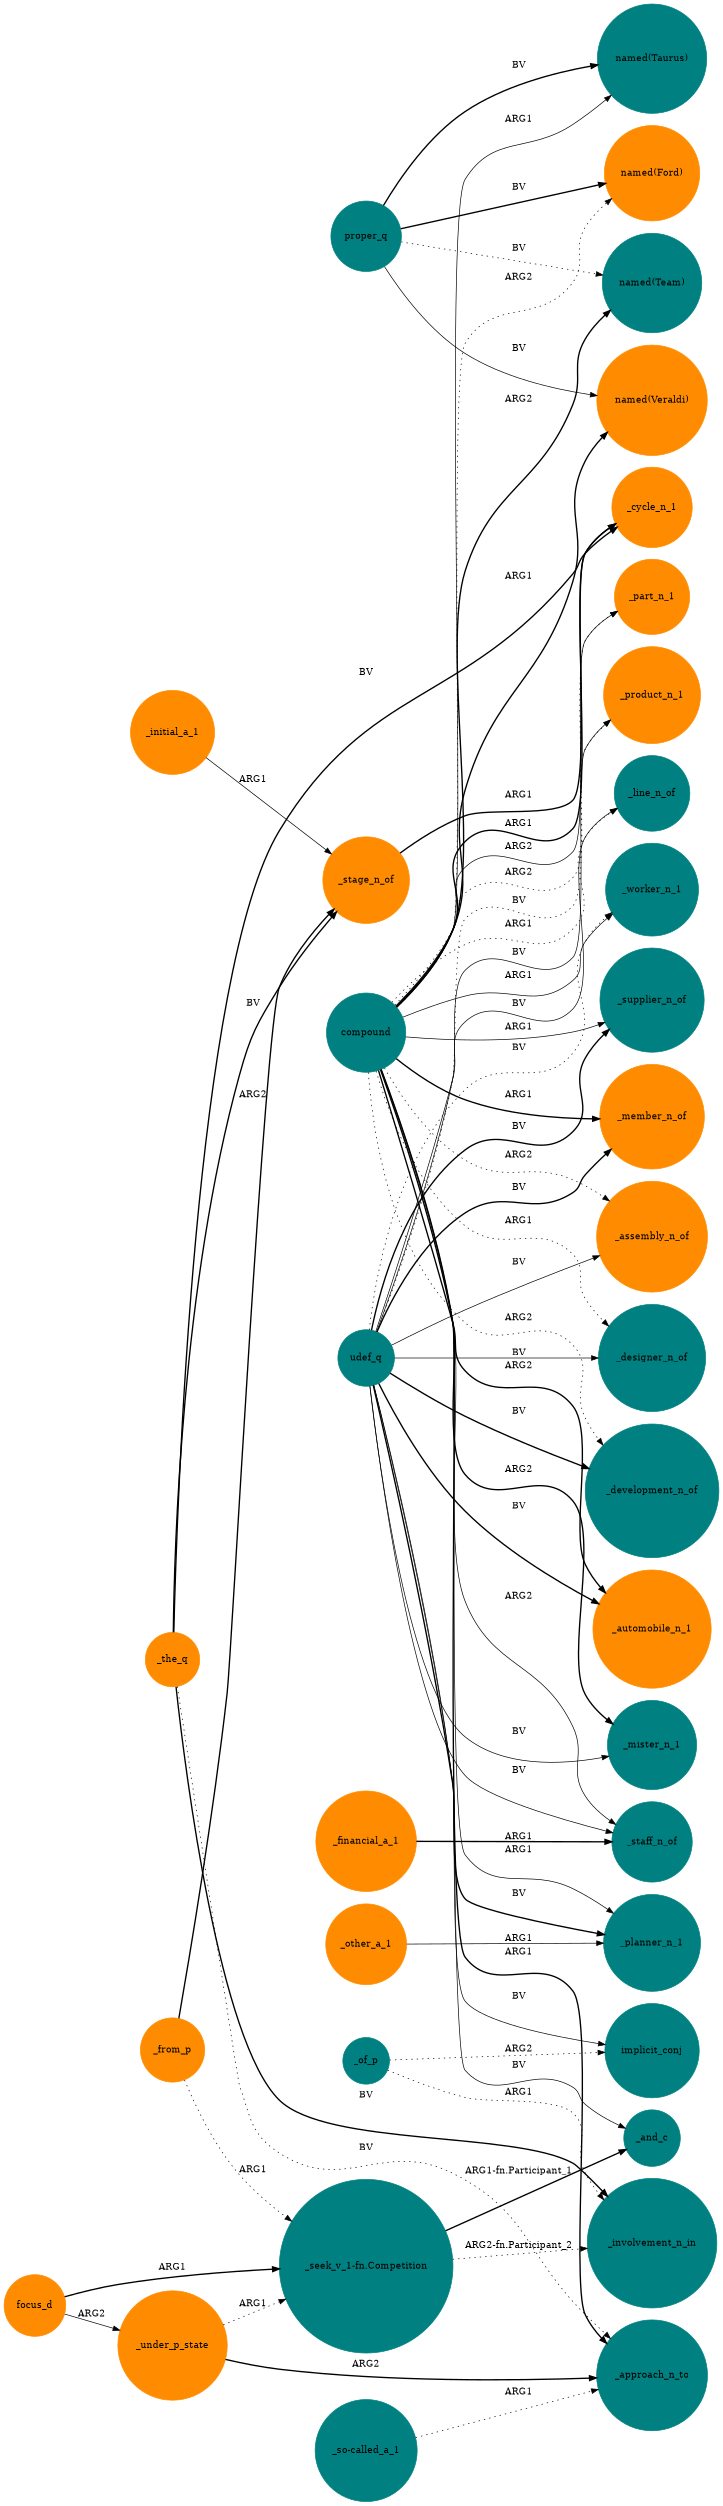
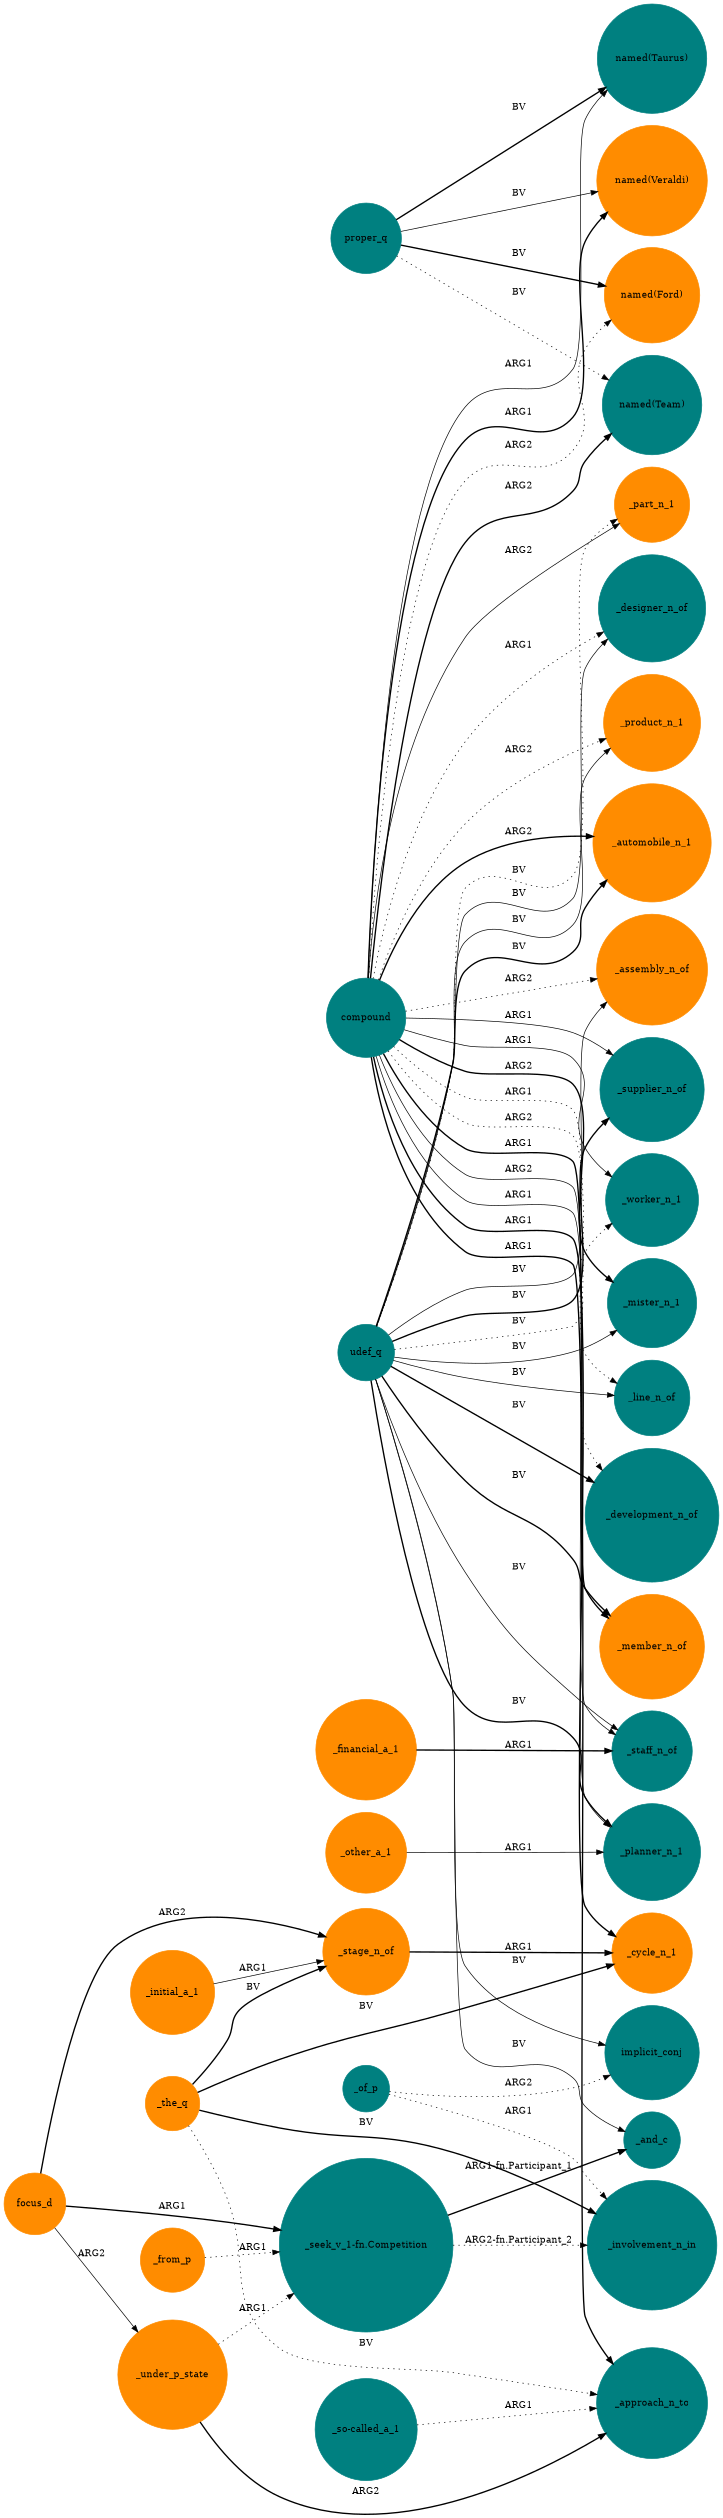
(242, 1460) -> (106, 1958)
